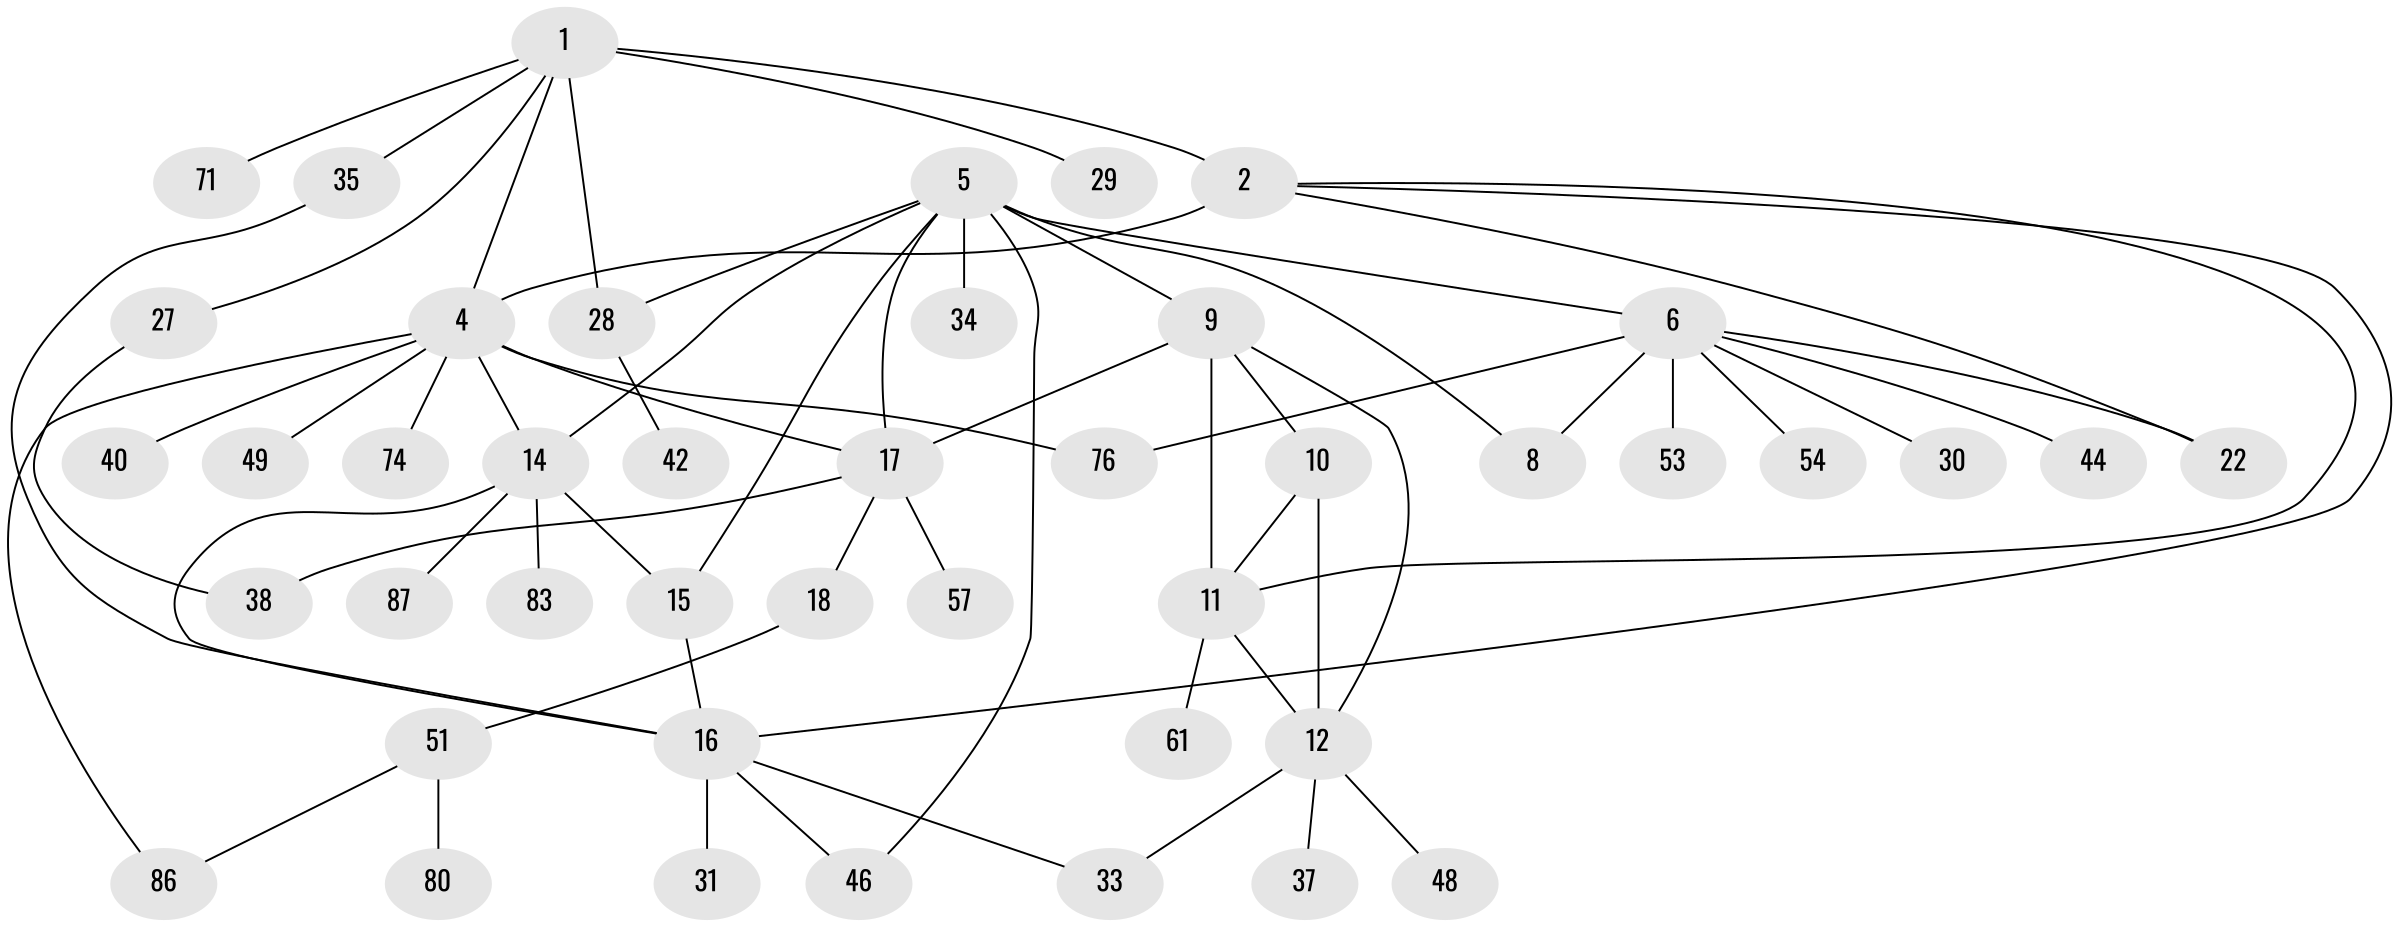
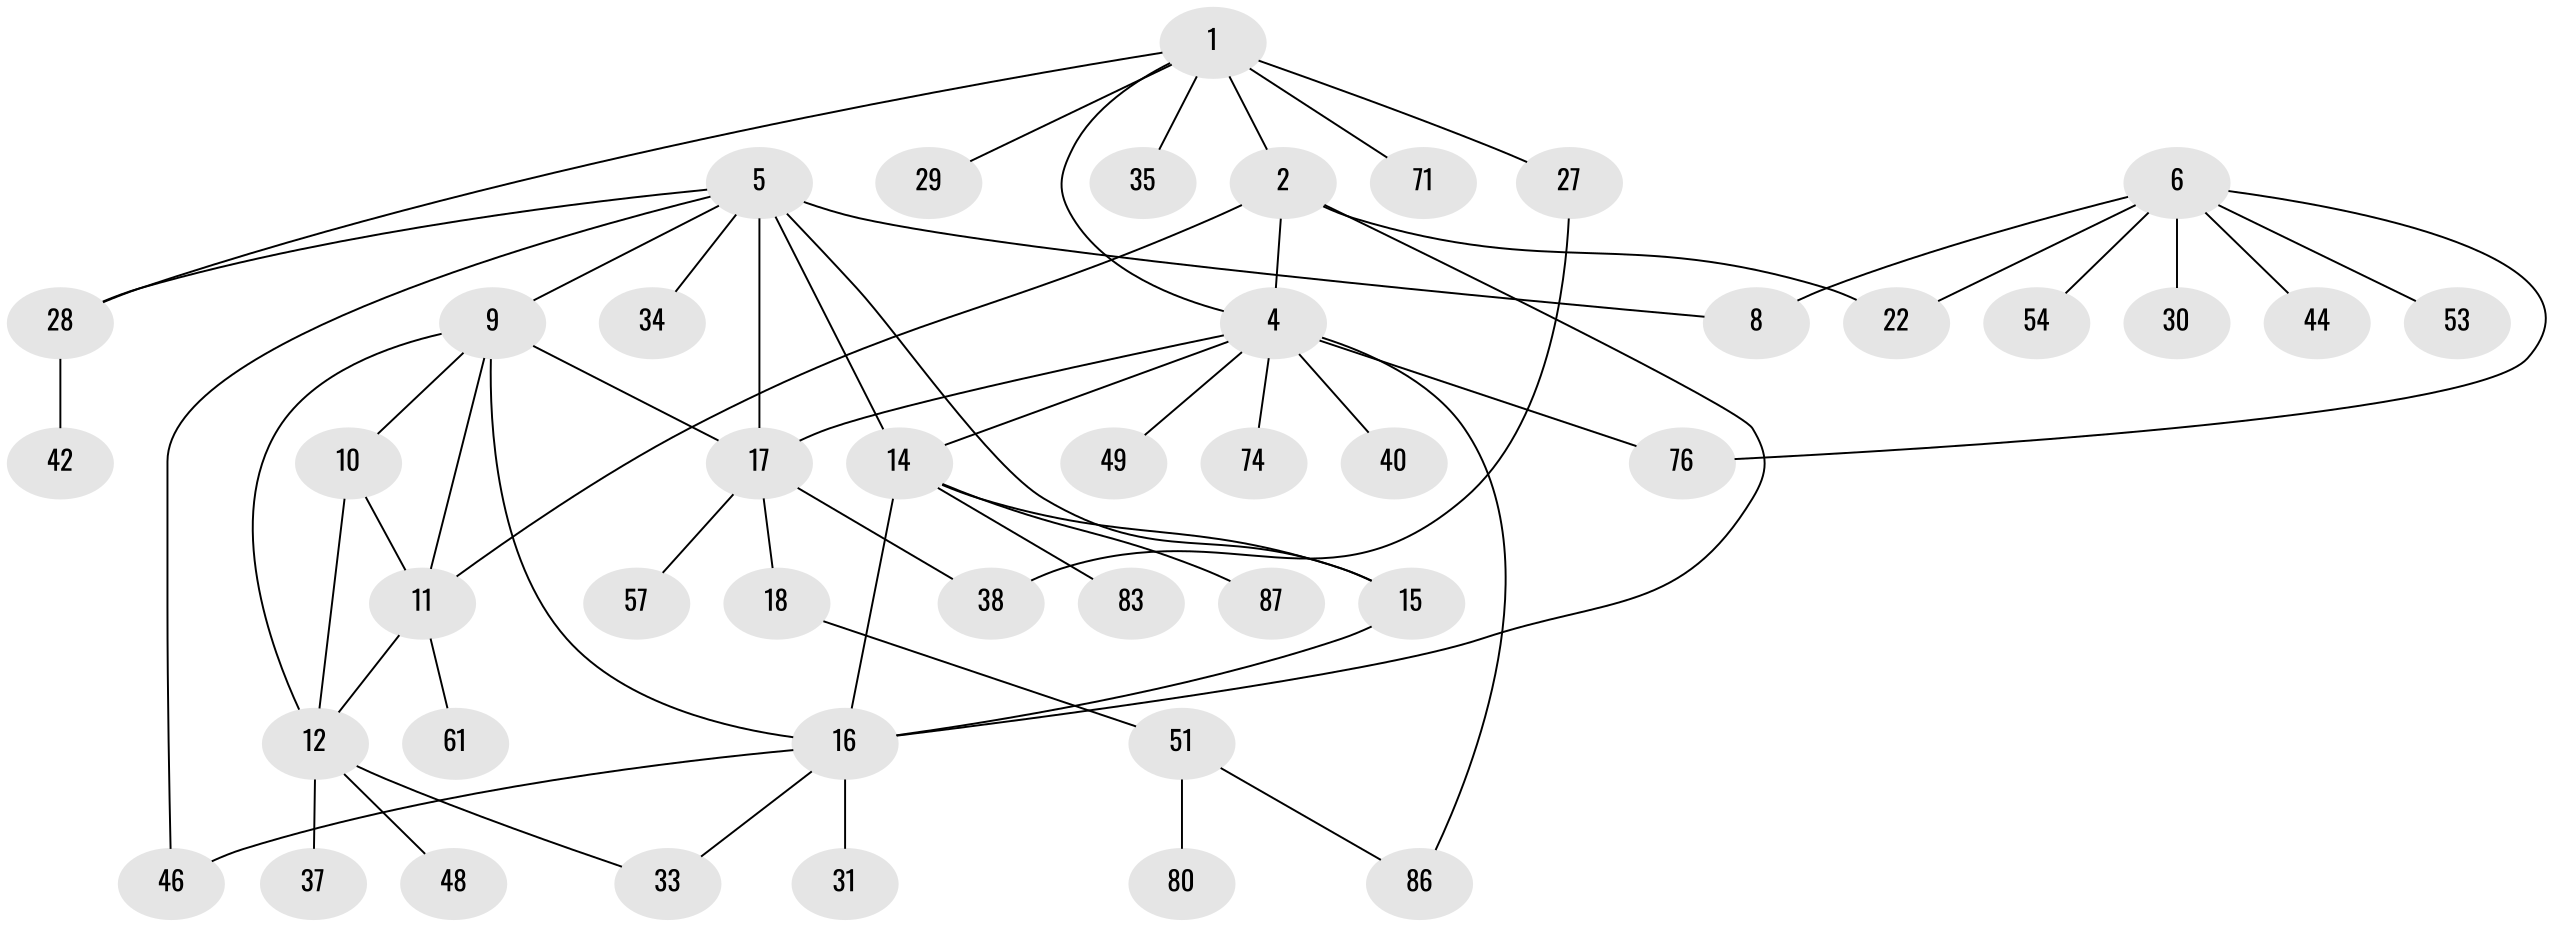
(1312, 265) -> none
(93, 593) -> (554, 621)
